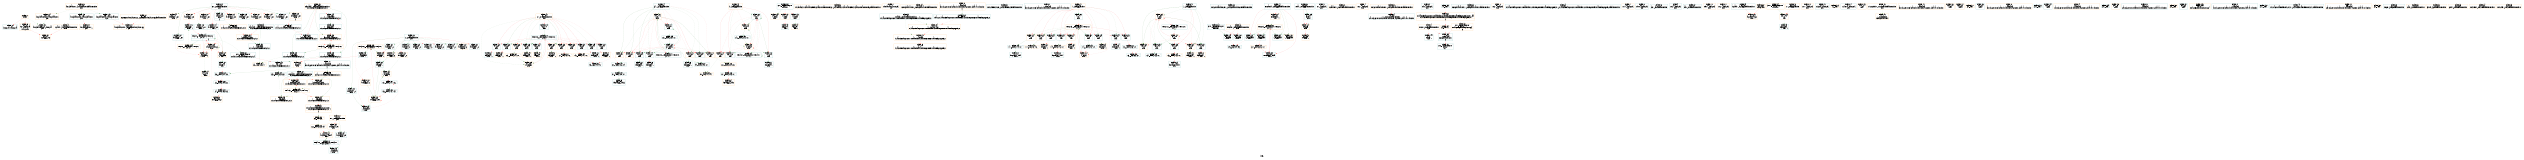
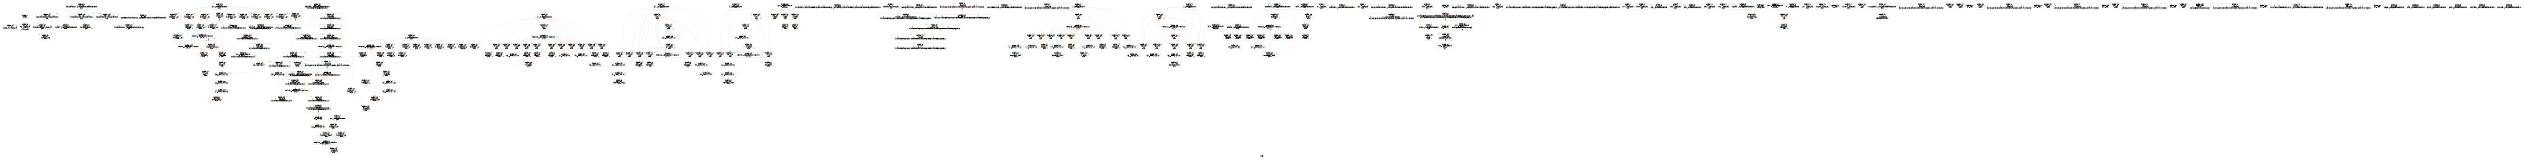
(684, 57) -> (679, 50)
